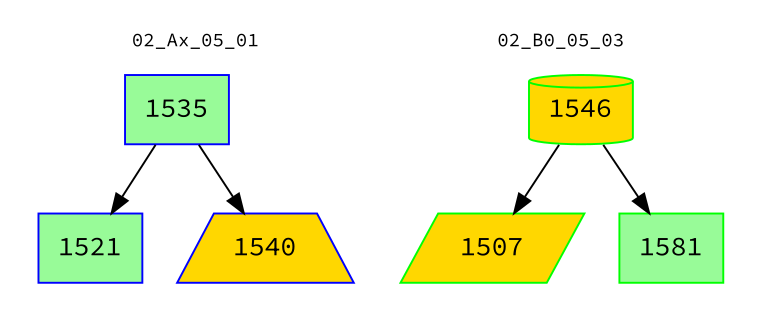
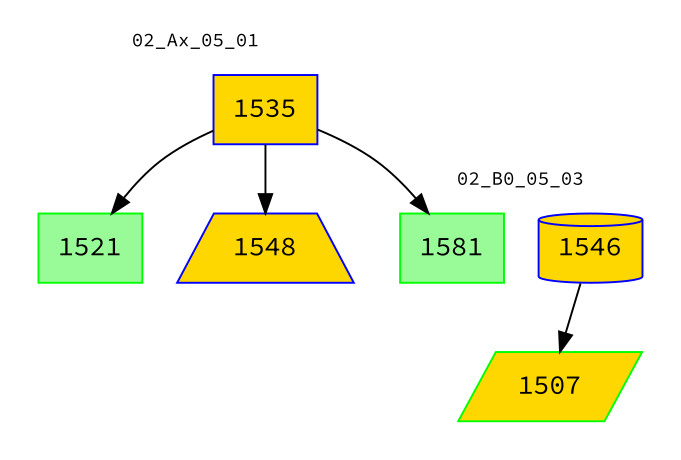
(177, 110) -> (265, 110)
(581, 110) -> (591, 248)
(621, 171) -> (356, 148)
(90, 248) -> (90, 248)
(265, 248) -> (265, 248)
